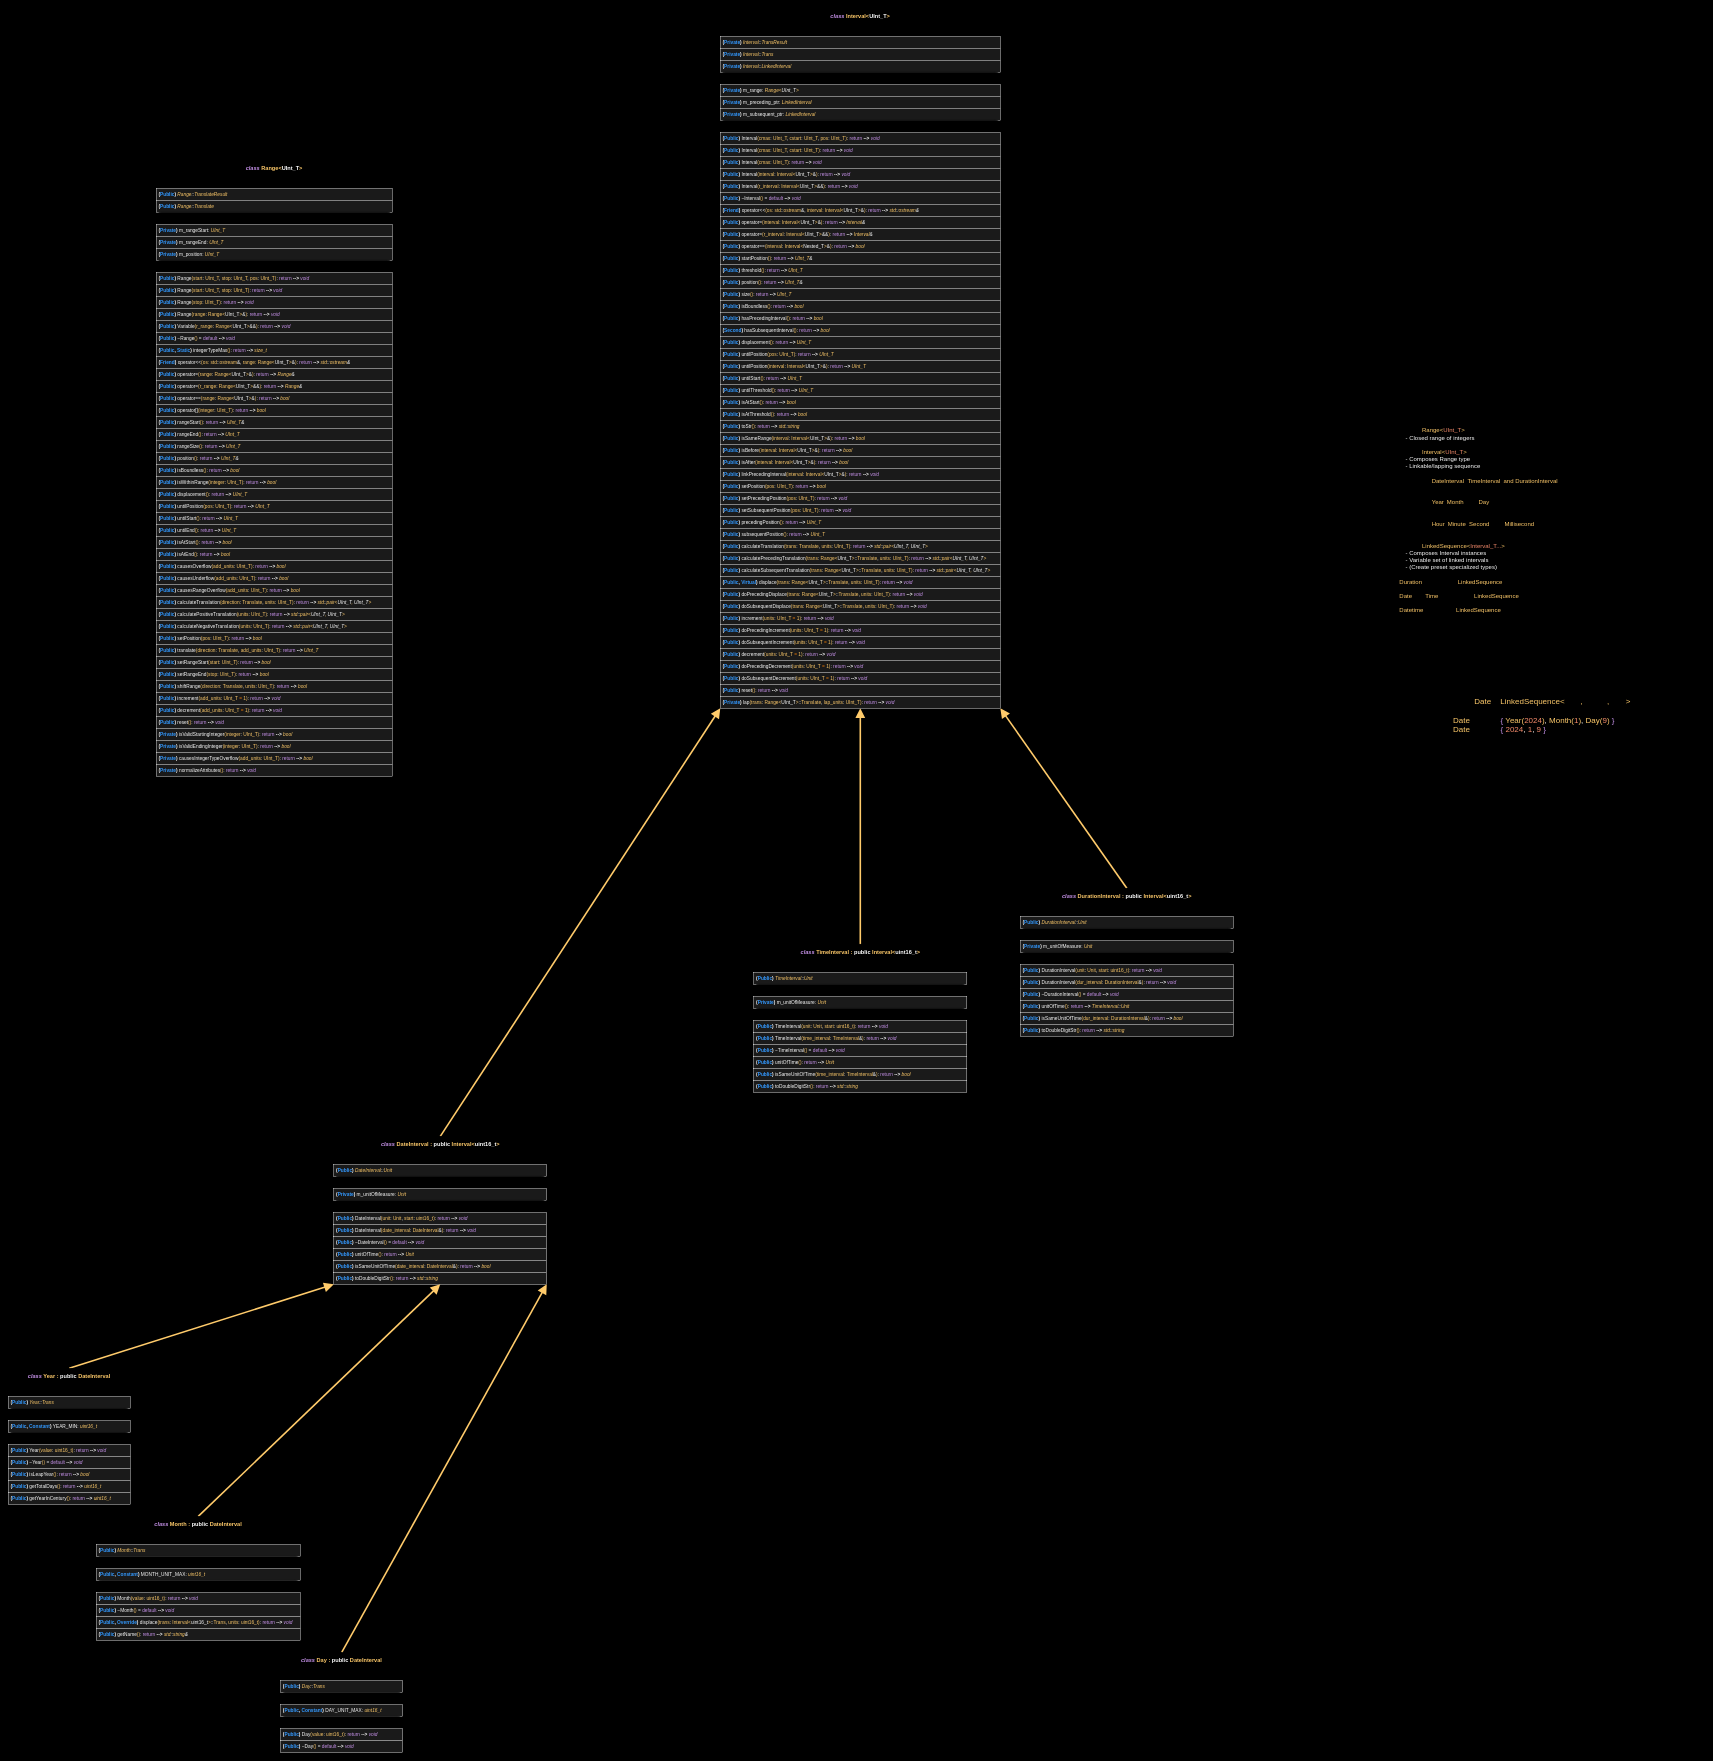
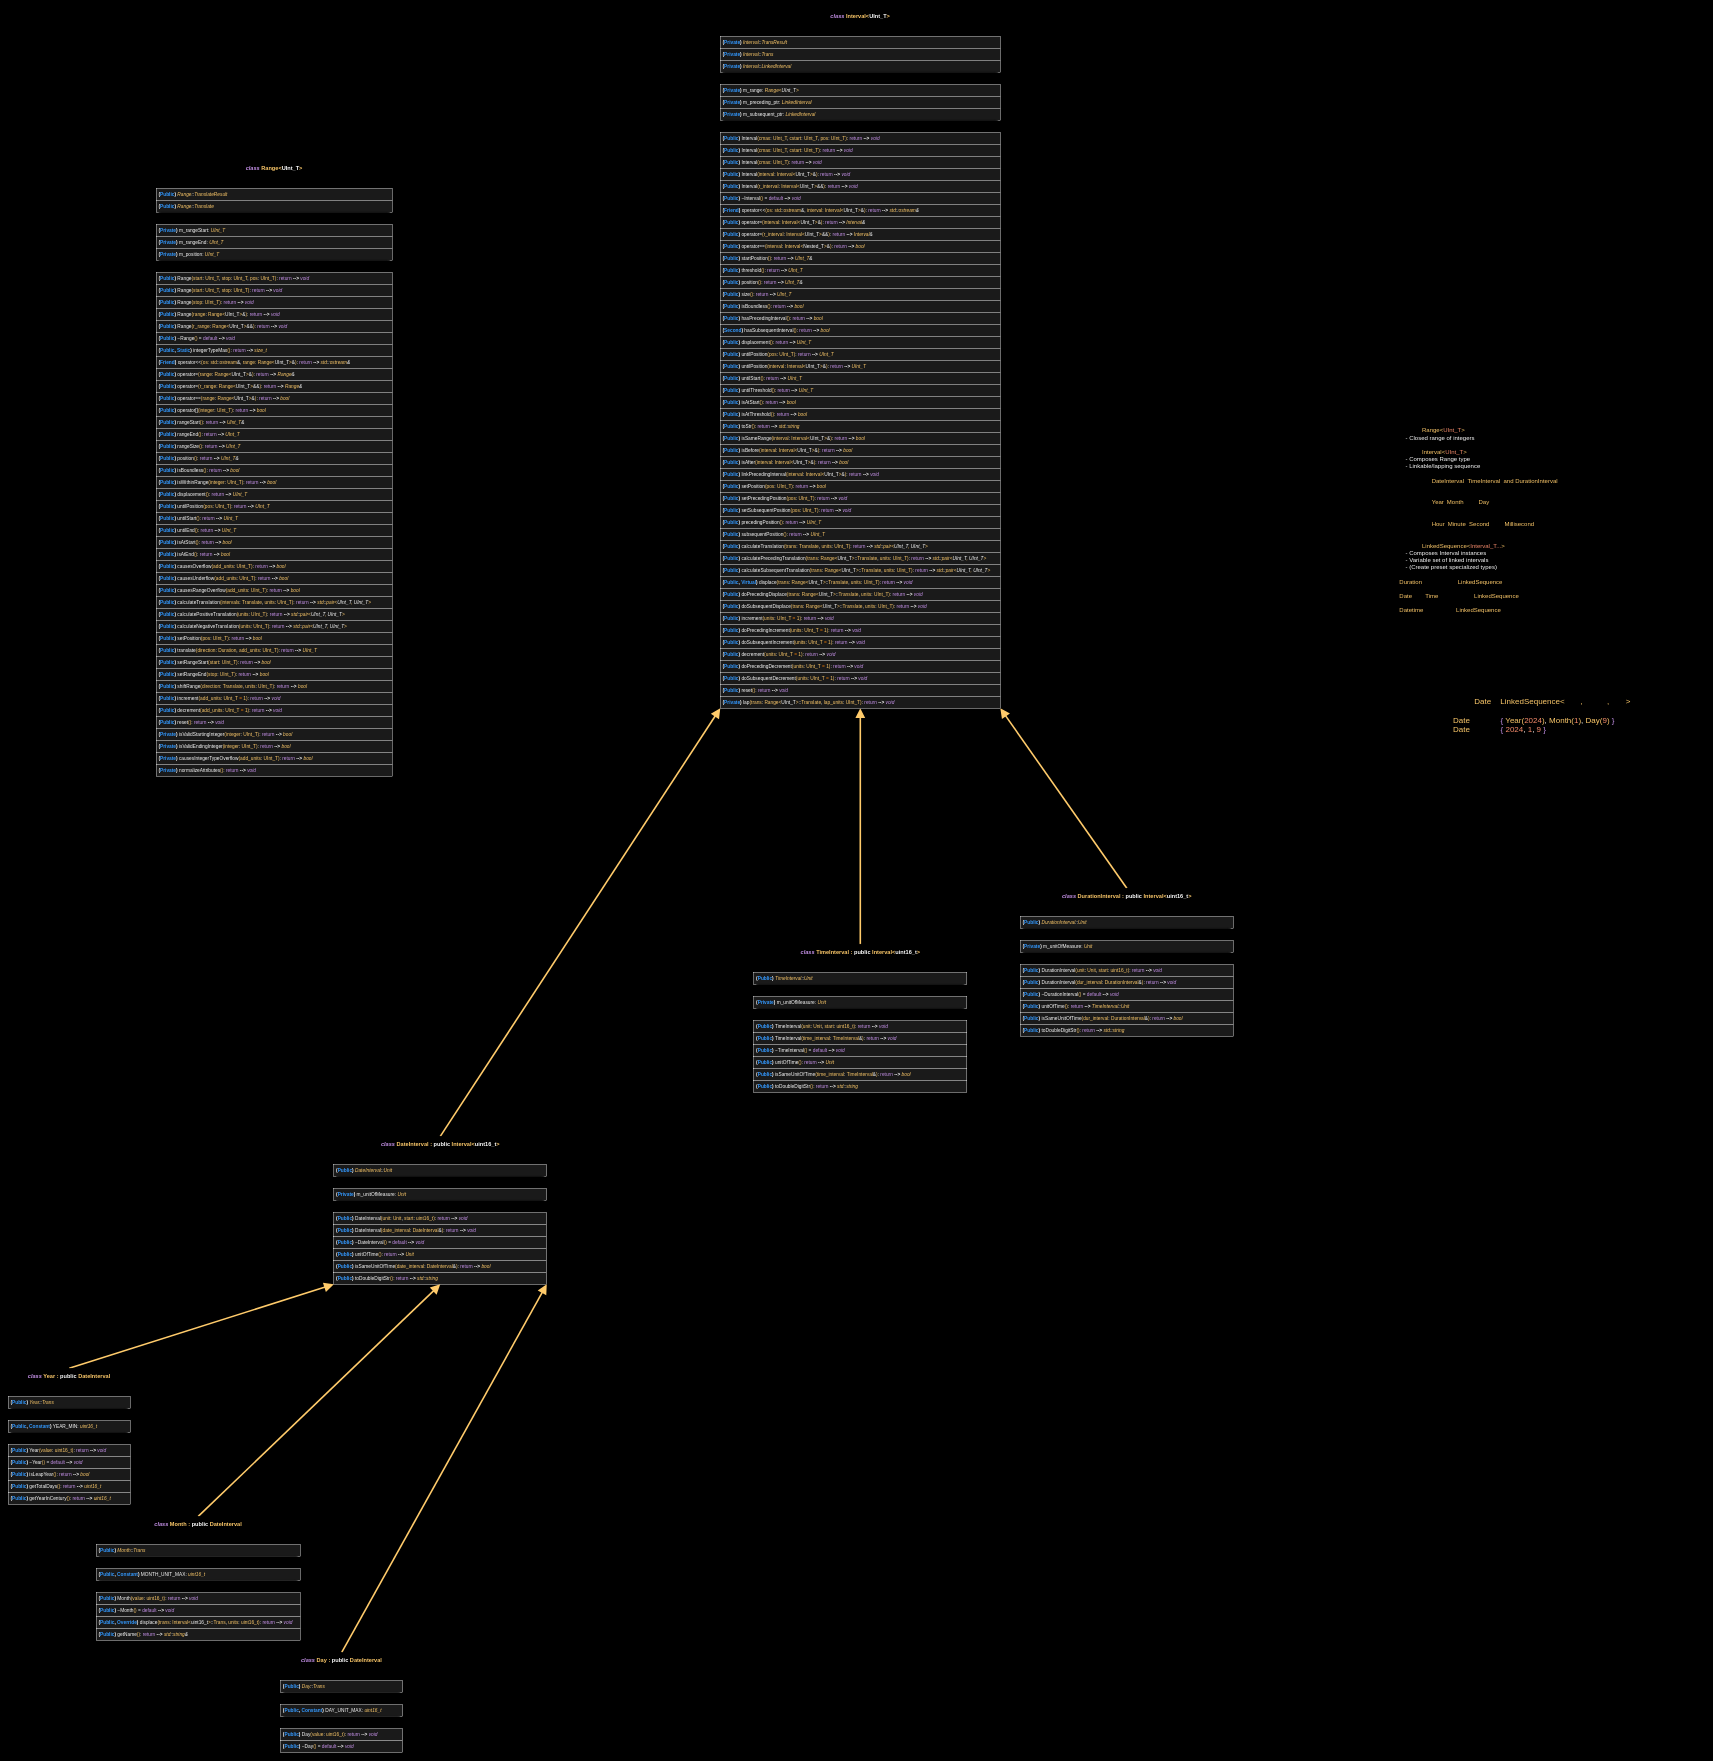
(232, 326) -> (230, 326)
(275, 602) -> (275, 602)
(255, 650) -> (253, 650)
